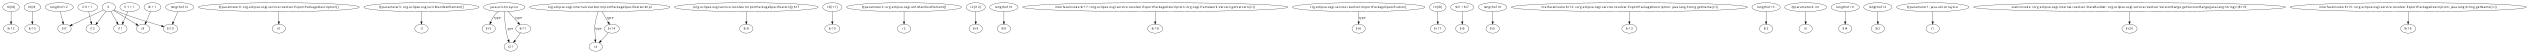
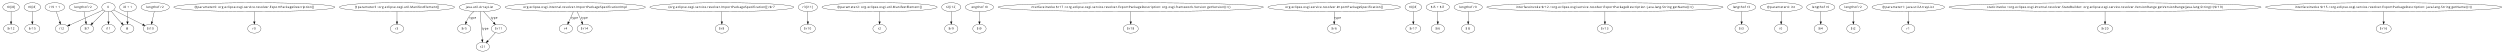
(130, 7) -> none
(605, 37) -> none
